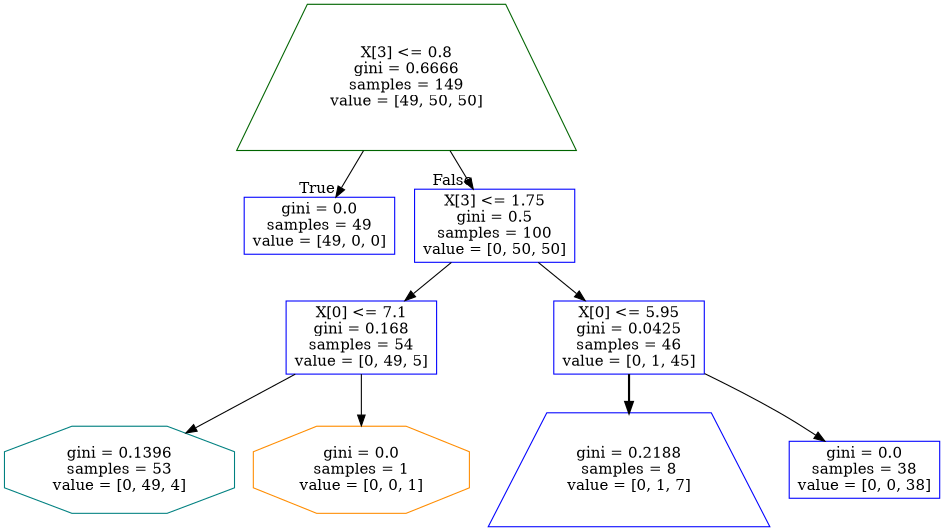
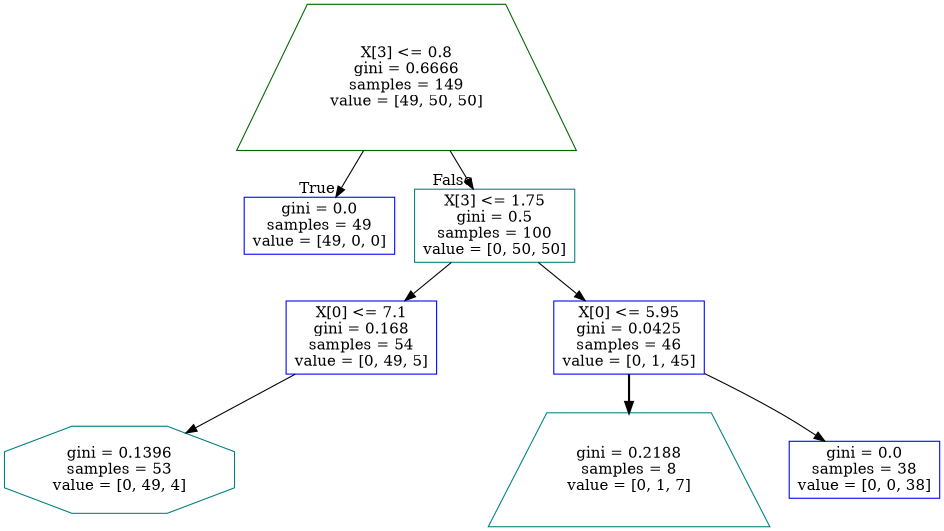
(495, 226) -> (495, 226)
(361, 470) -> none
(629, 470) -> (629, 470)
